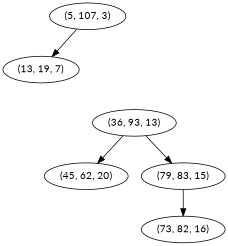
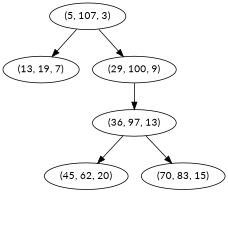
none -> (134, 70)
(134, 123) -> (134, 123)
(183, 176) -> (183, 176)
(183, 229) -> none
